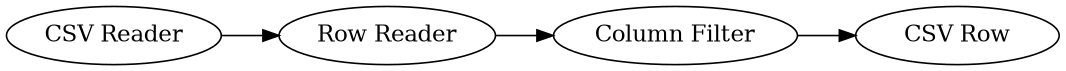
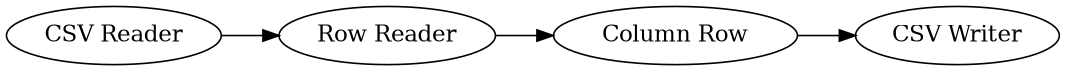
(675, 36) -> (675, 36)
(957, 36) -> (957, 36)
